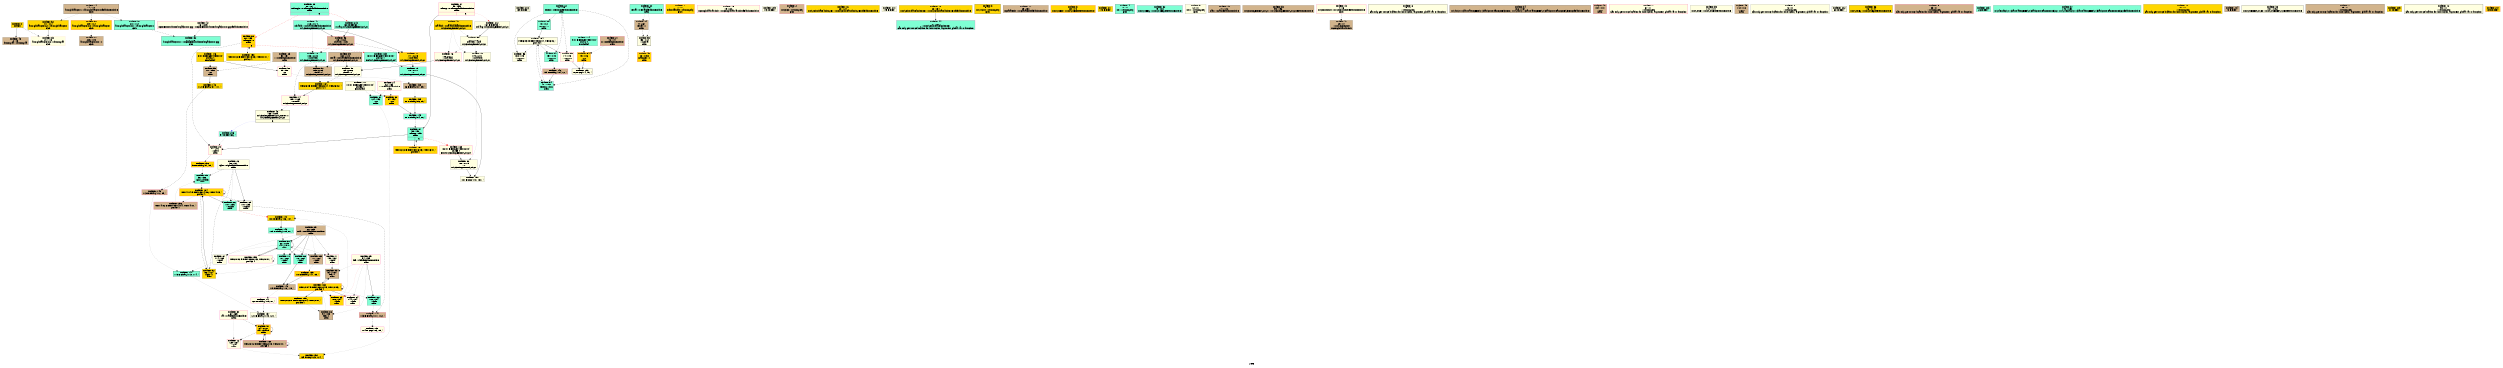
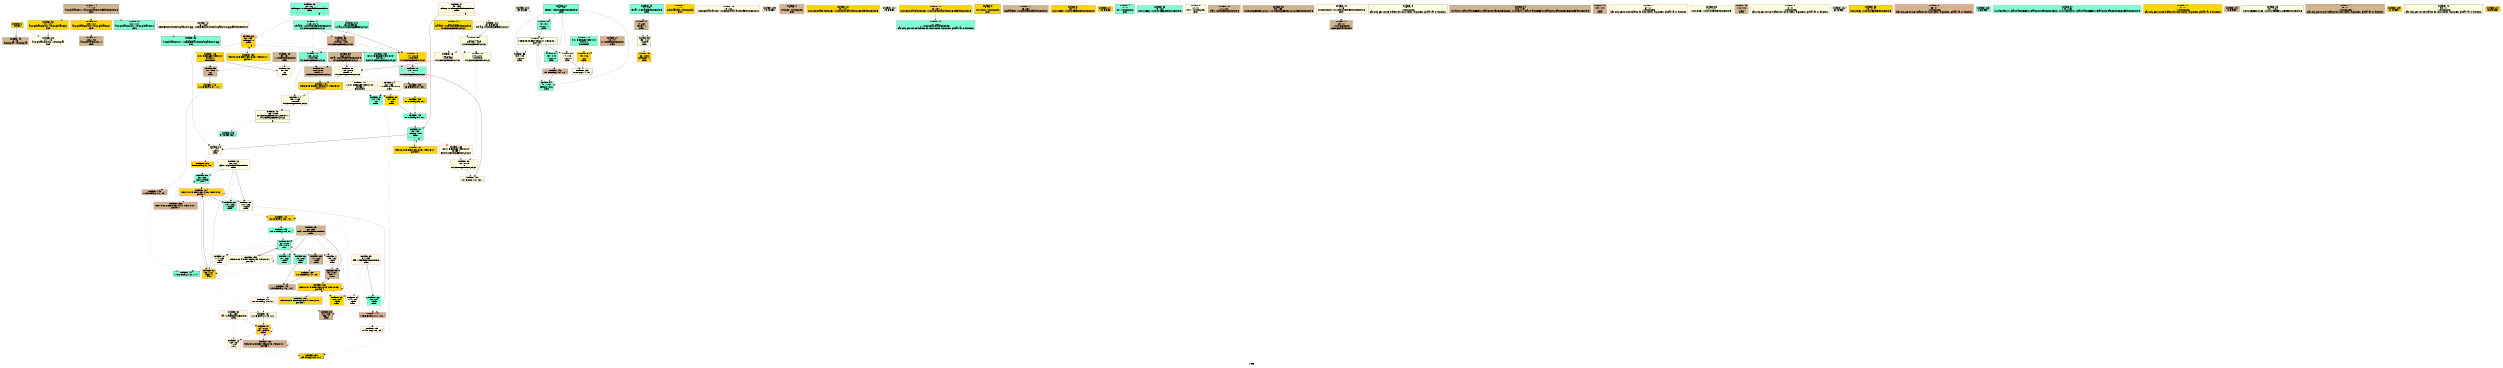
(277, 26) -> (277, 26)
(306, 244) -> (336, 249)
